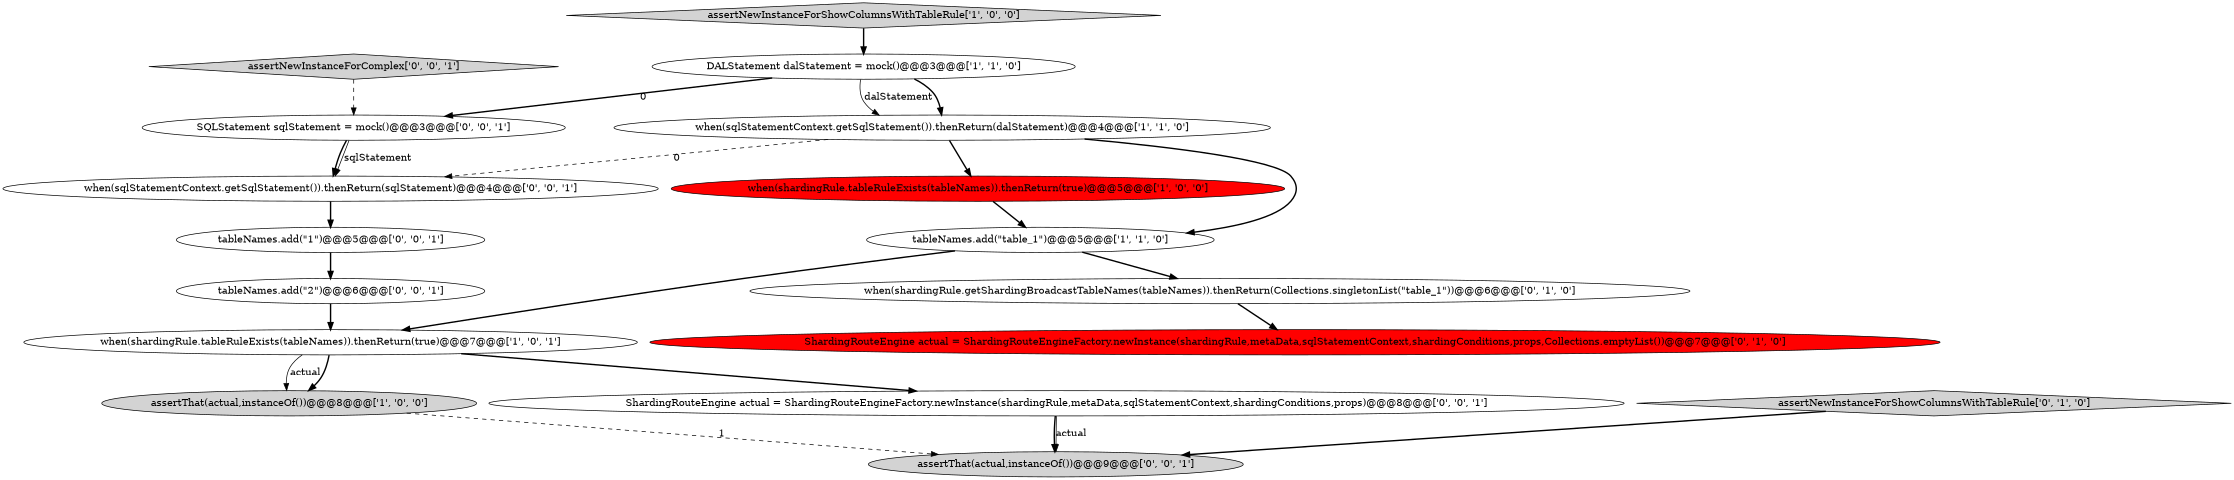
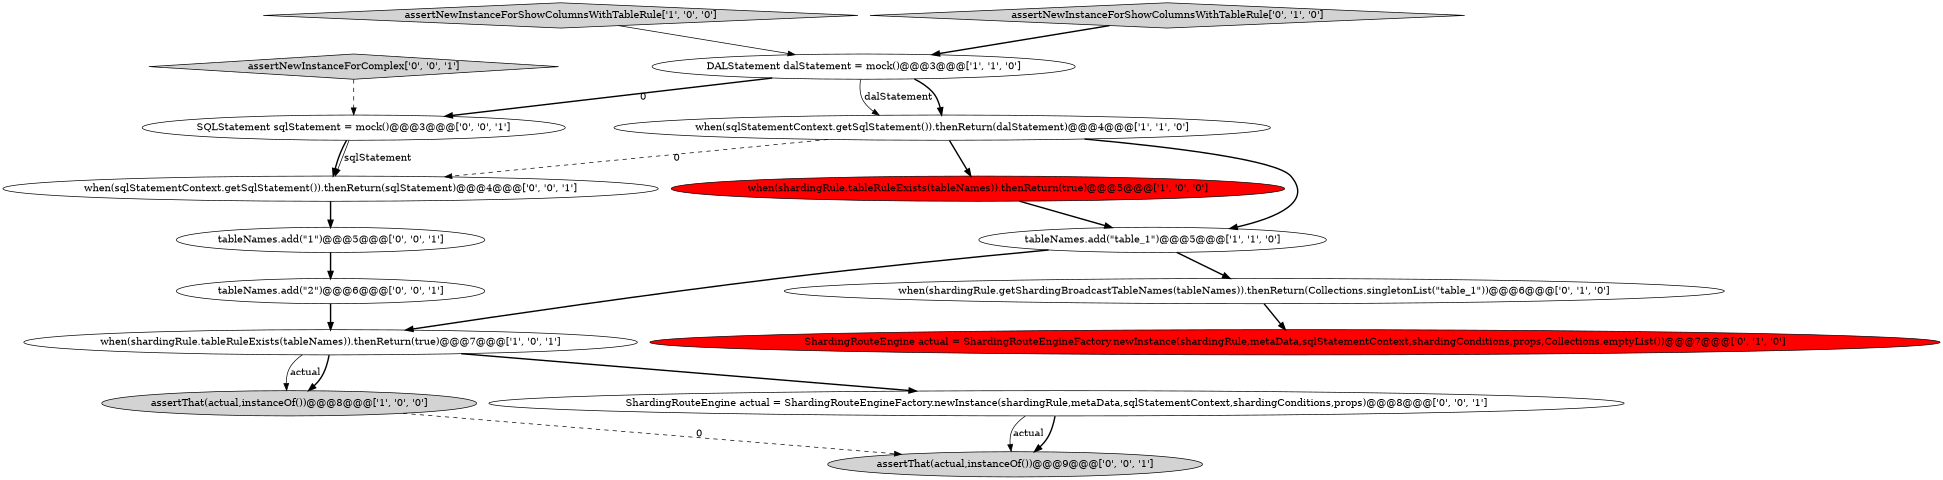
(864, 38) -> (703, 40)
(1508, 433) -> (1024, 40)
(722, 434) -> (700, 434)
